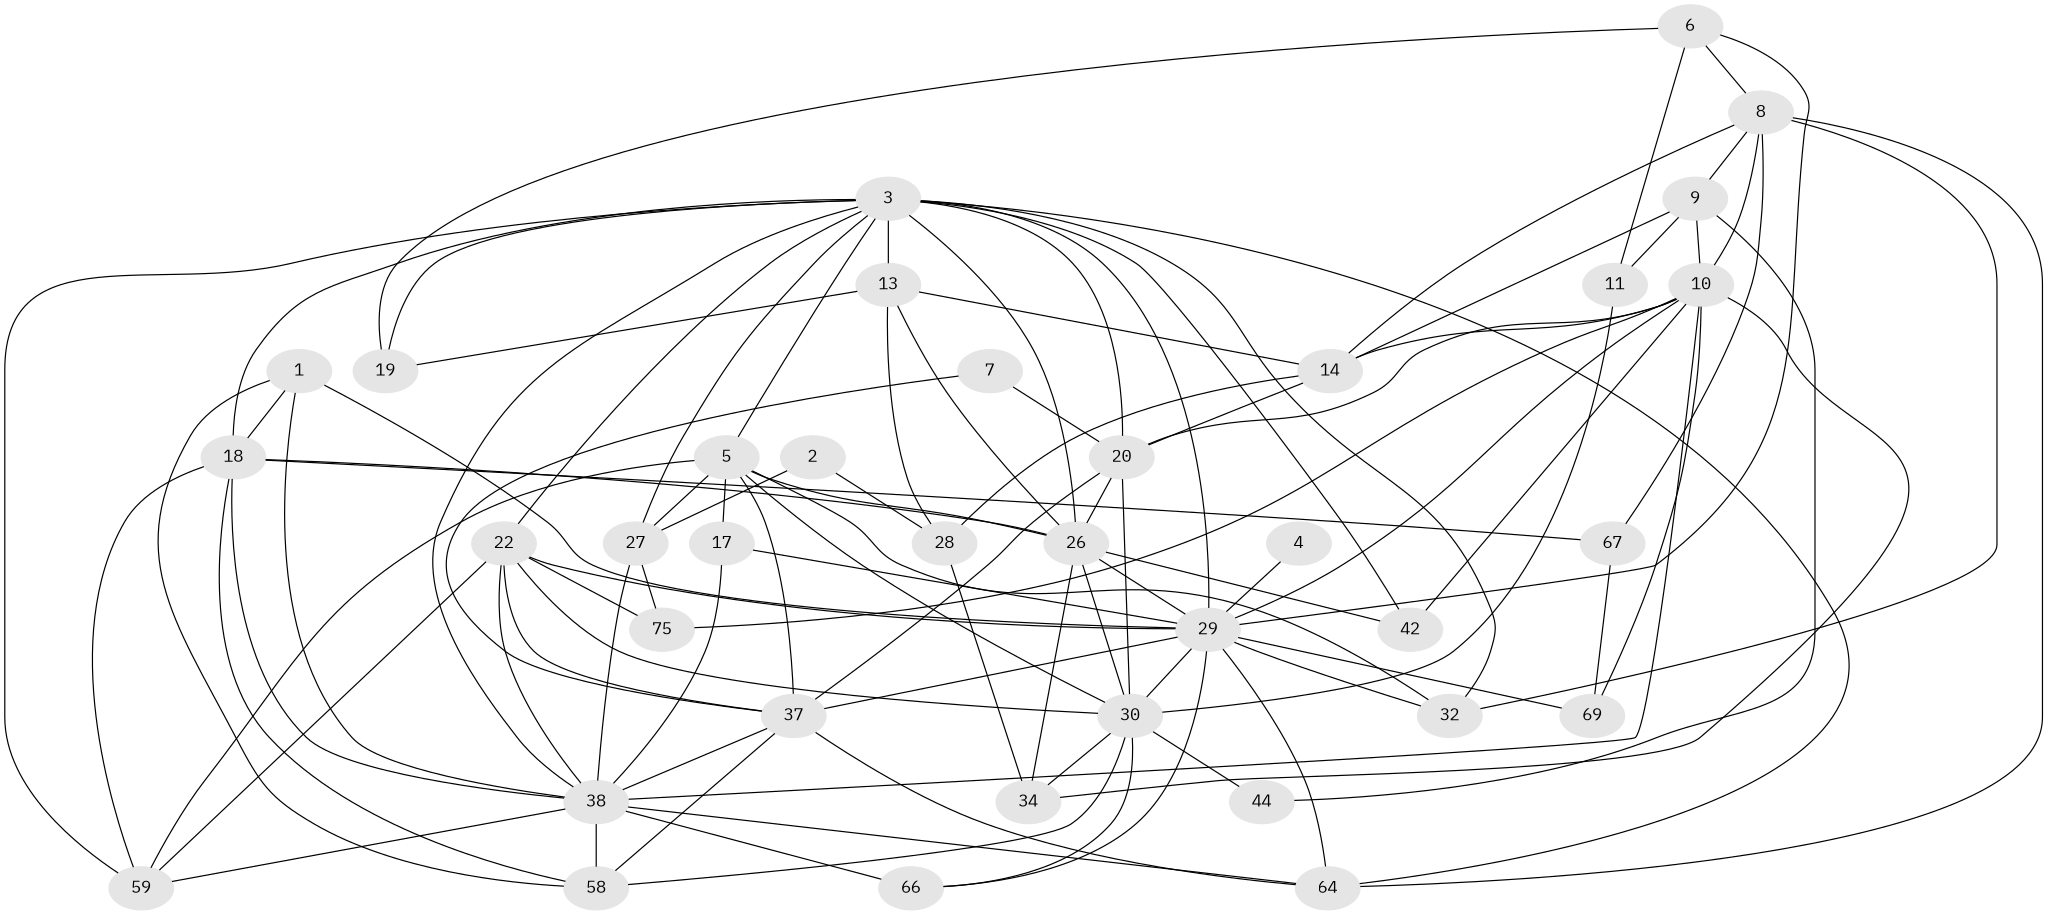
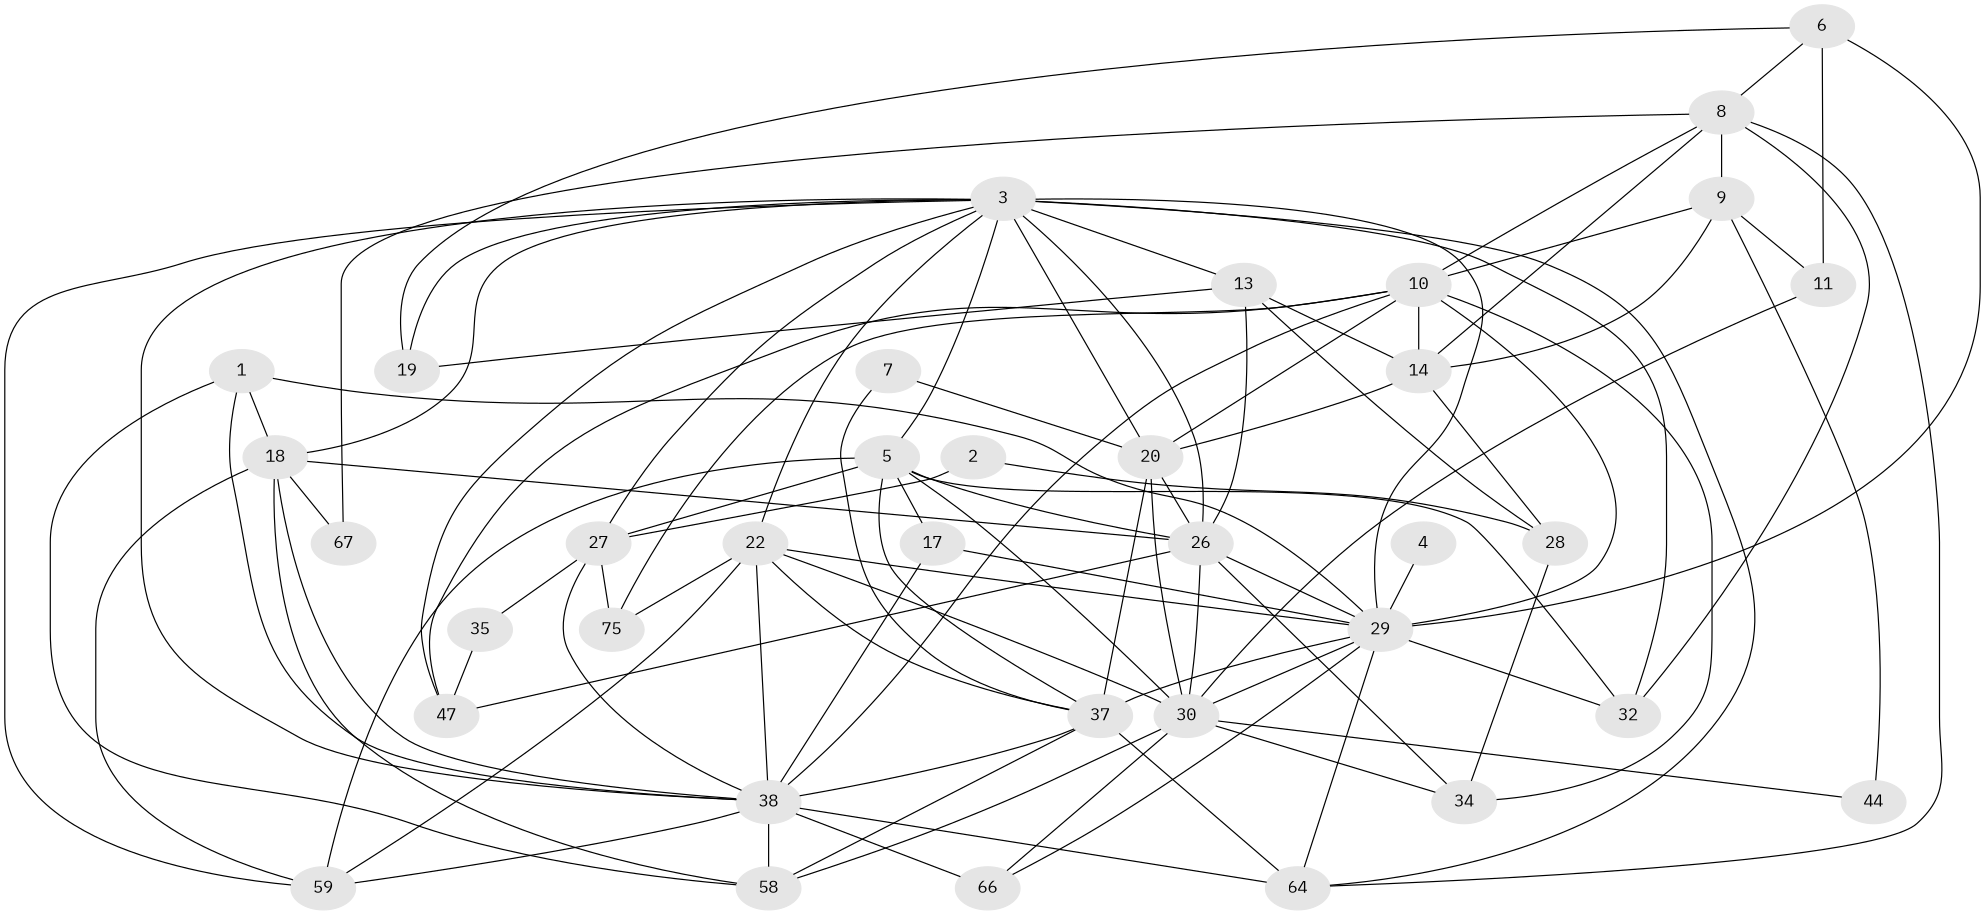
none -> (480, 630)
(1410, 630) -> (447, 716)
(1592, 716) -> none
